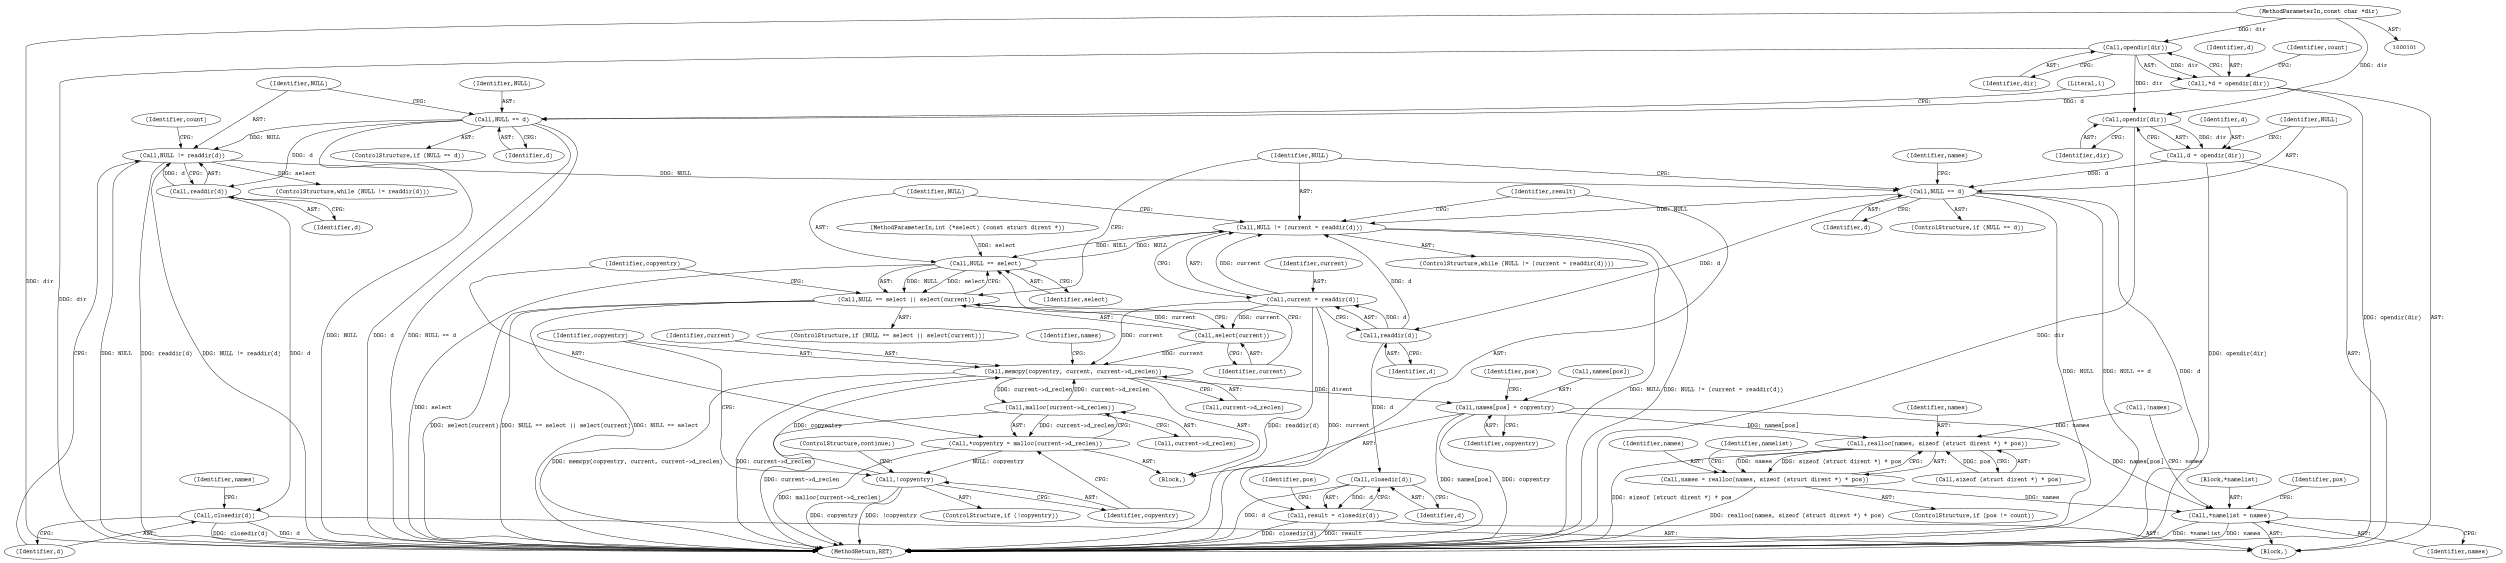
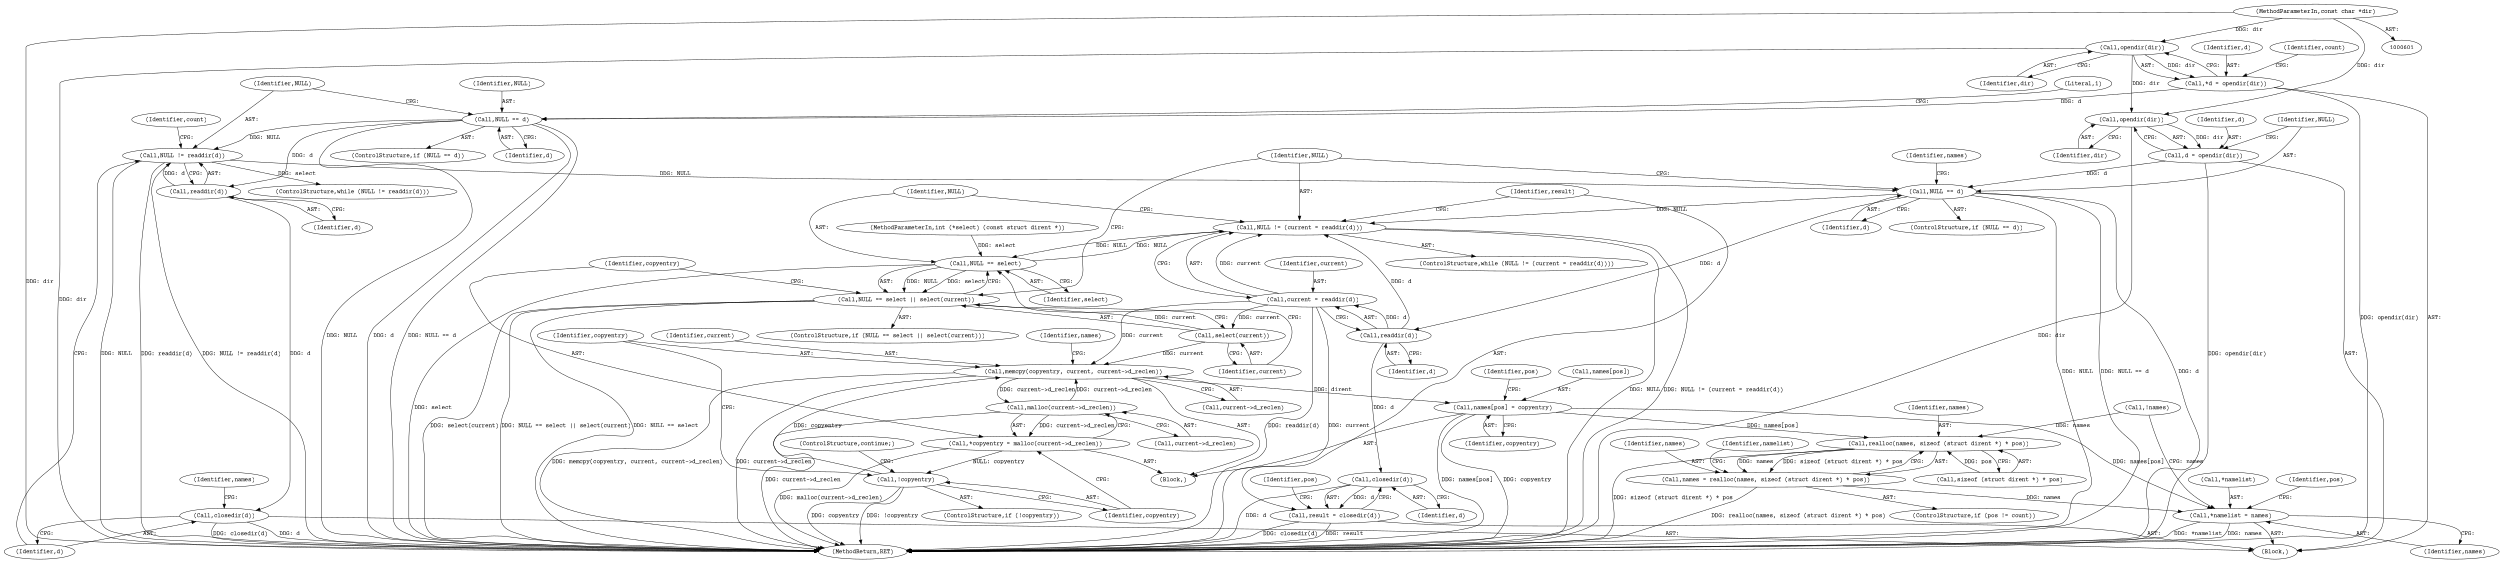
(2405, 48) -> (2402, 48)
(2229, 480) -> (2228, 480)
